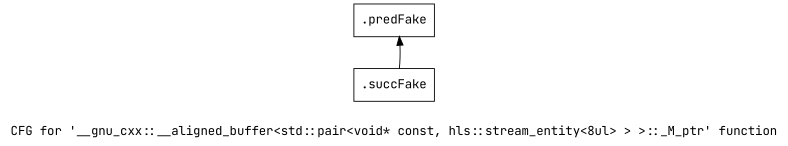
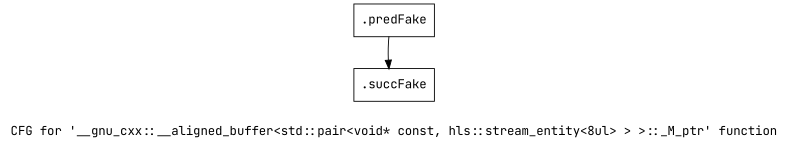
(400, 57) -> (388, 48)
